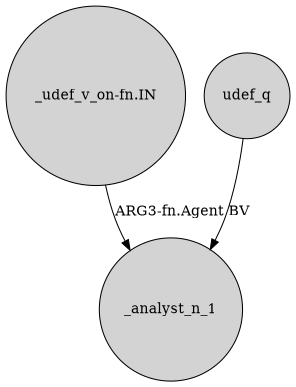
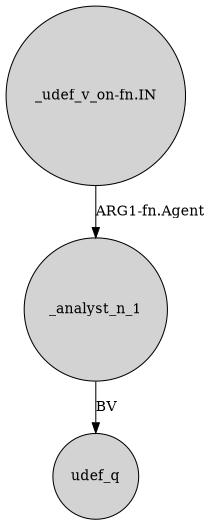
(233, 191) -> (96, 402)
(170, 212) -> (150, 212)
